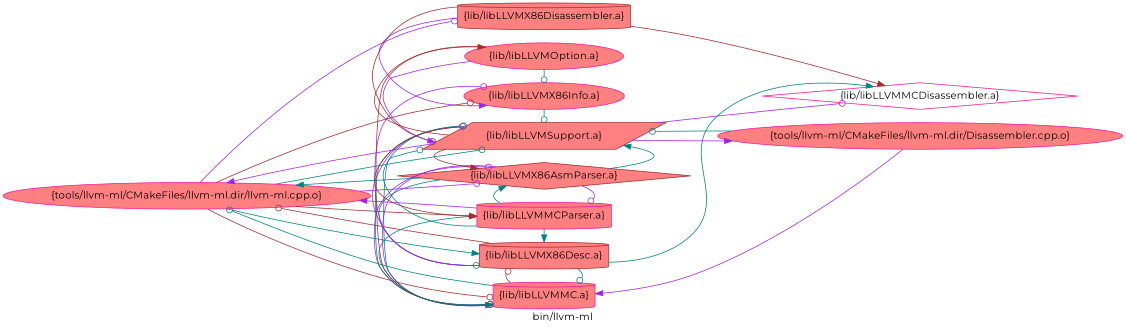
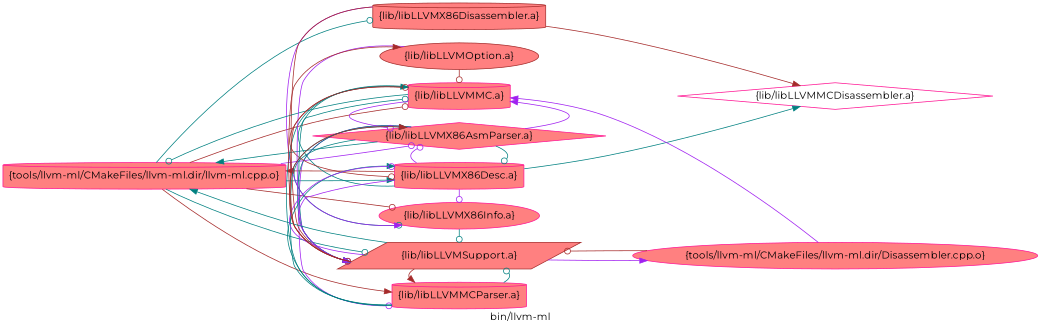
(544, 56) -> (459, 56)
(544, 73) -> (304, 196)
(315, 83) -> (250, 74)
(748, 113) -> (295, 204)
(694, 131) -> (609, 251)
none -> (411, 155)
(333, 161) -> (281, 220)
(544, 176) -> (459, 136)
(187, 196) -> (144, 176)
(422, 204) -> none
(375, 227) -> (291, 150)
(391, 228) -> (344, 171)
(384, 232) -> (300, 143)
(544, 256) -> (459, 176)
